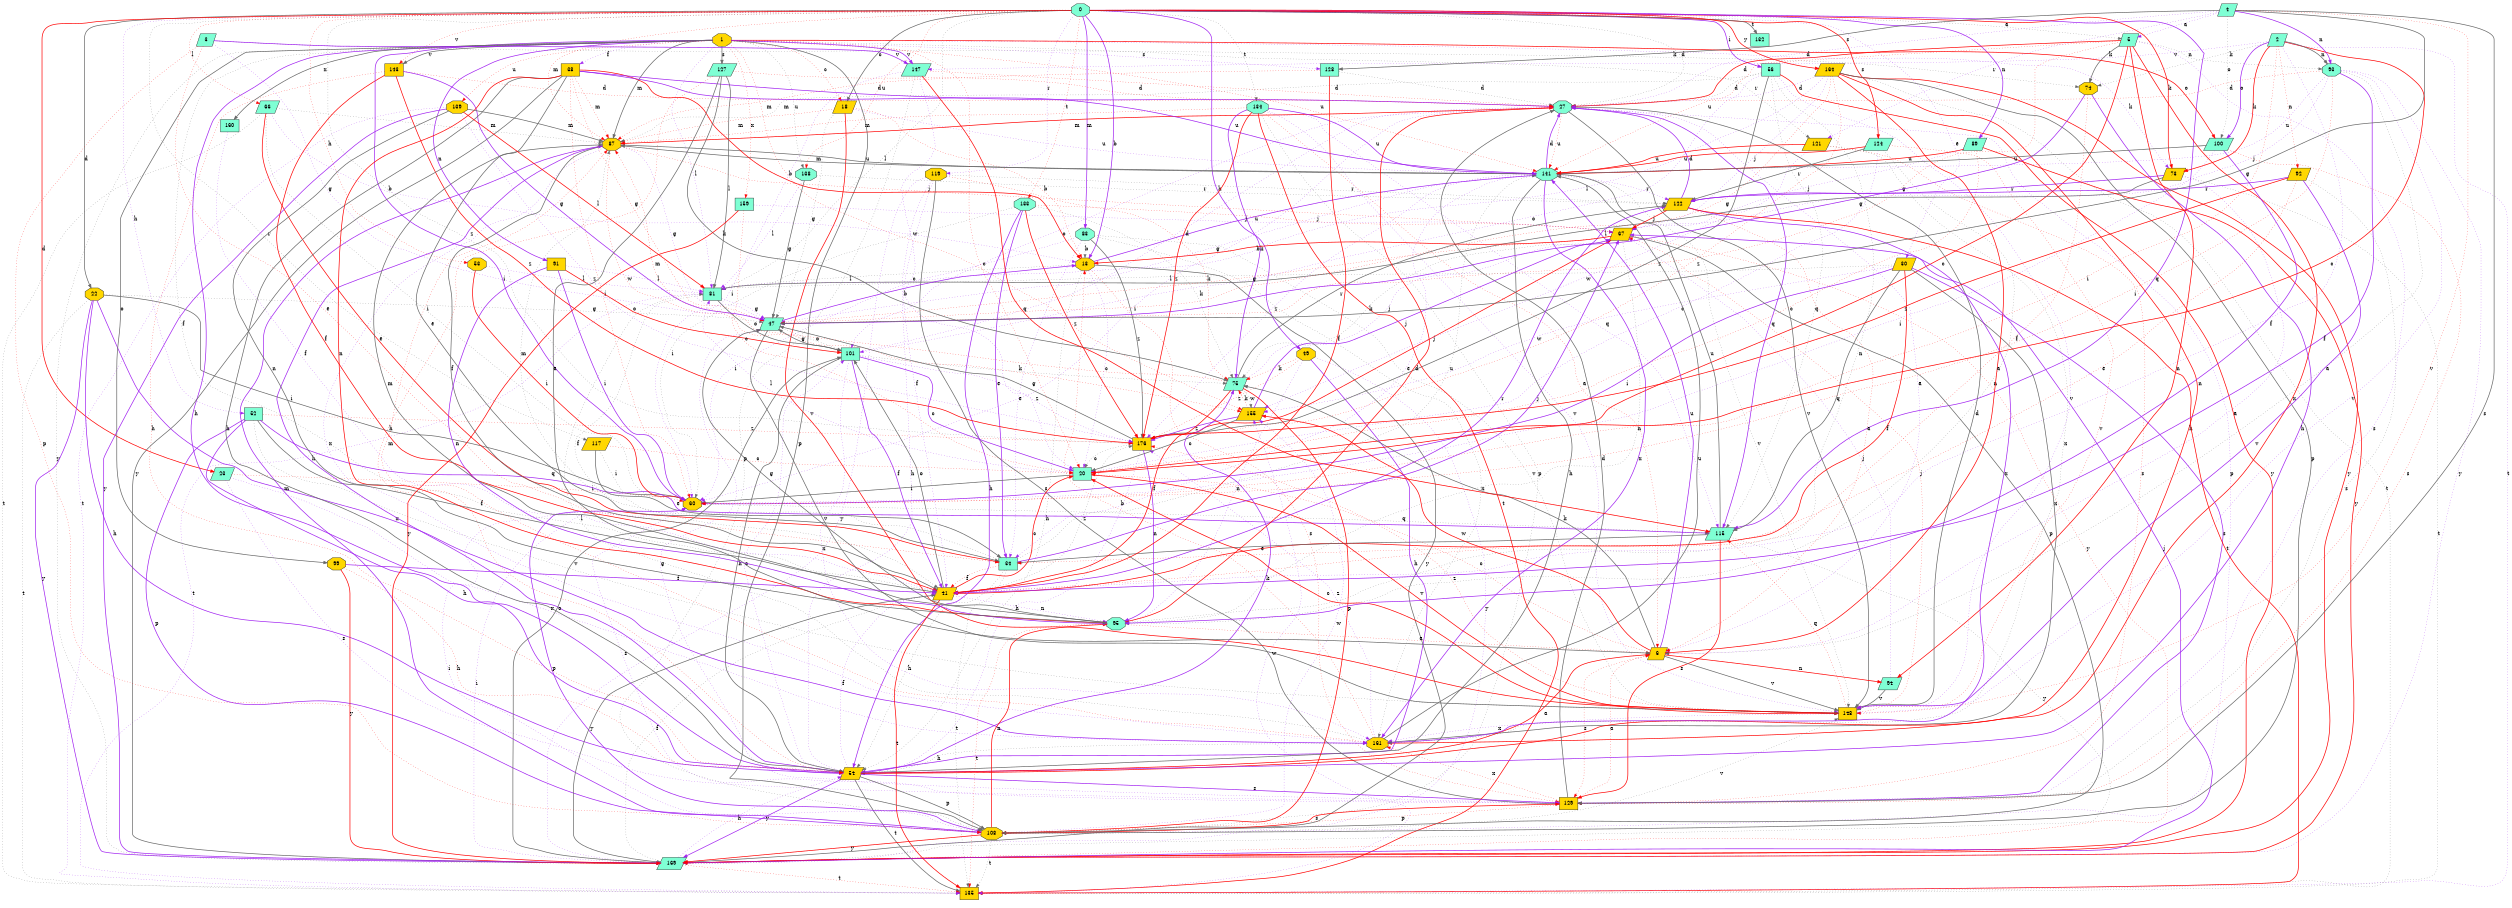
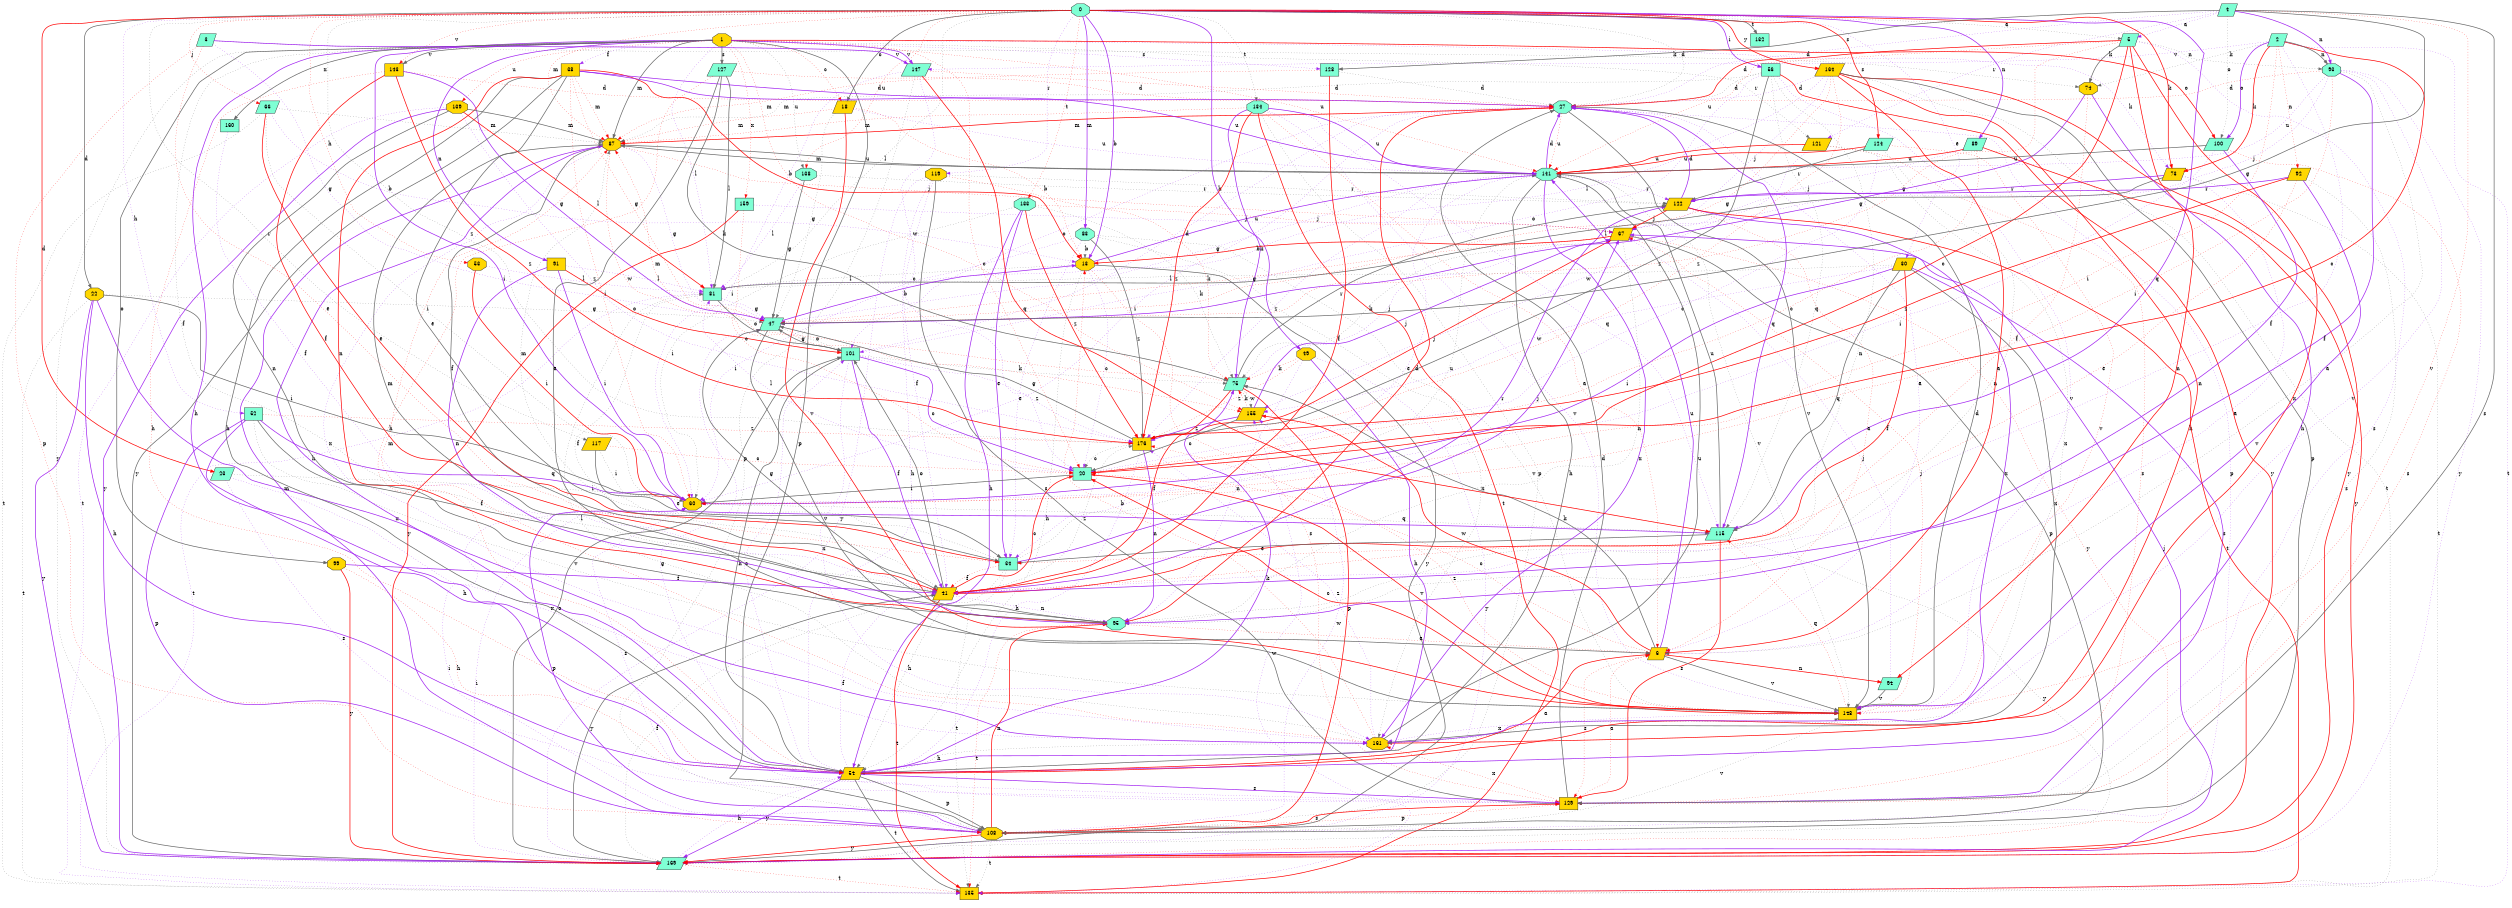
(193, 55) -> (193, 55)
(433, 482) -> (433, 482)
